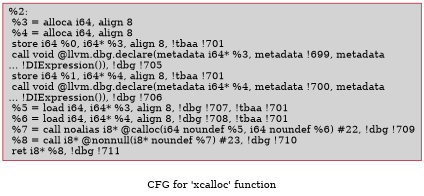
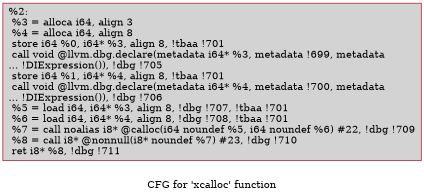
(71, 23) -> (71, 23)
